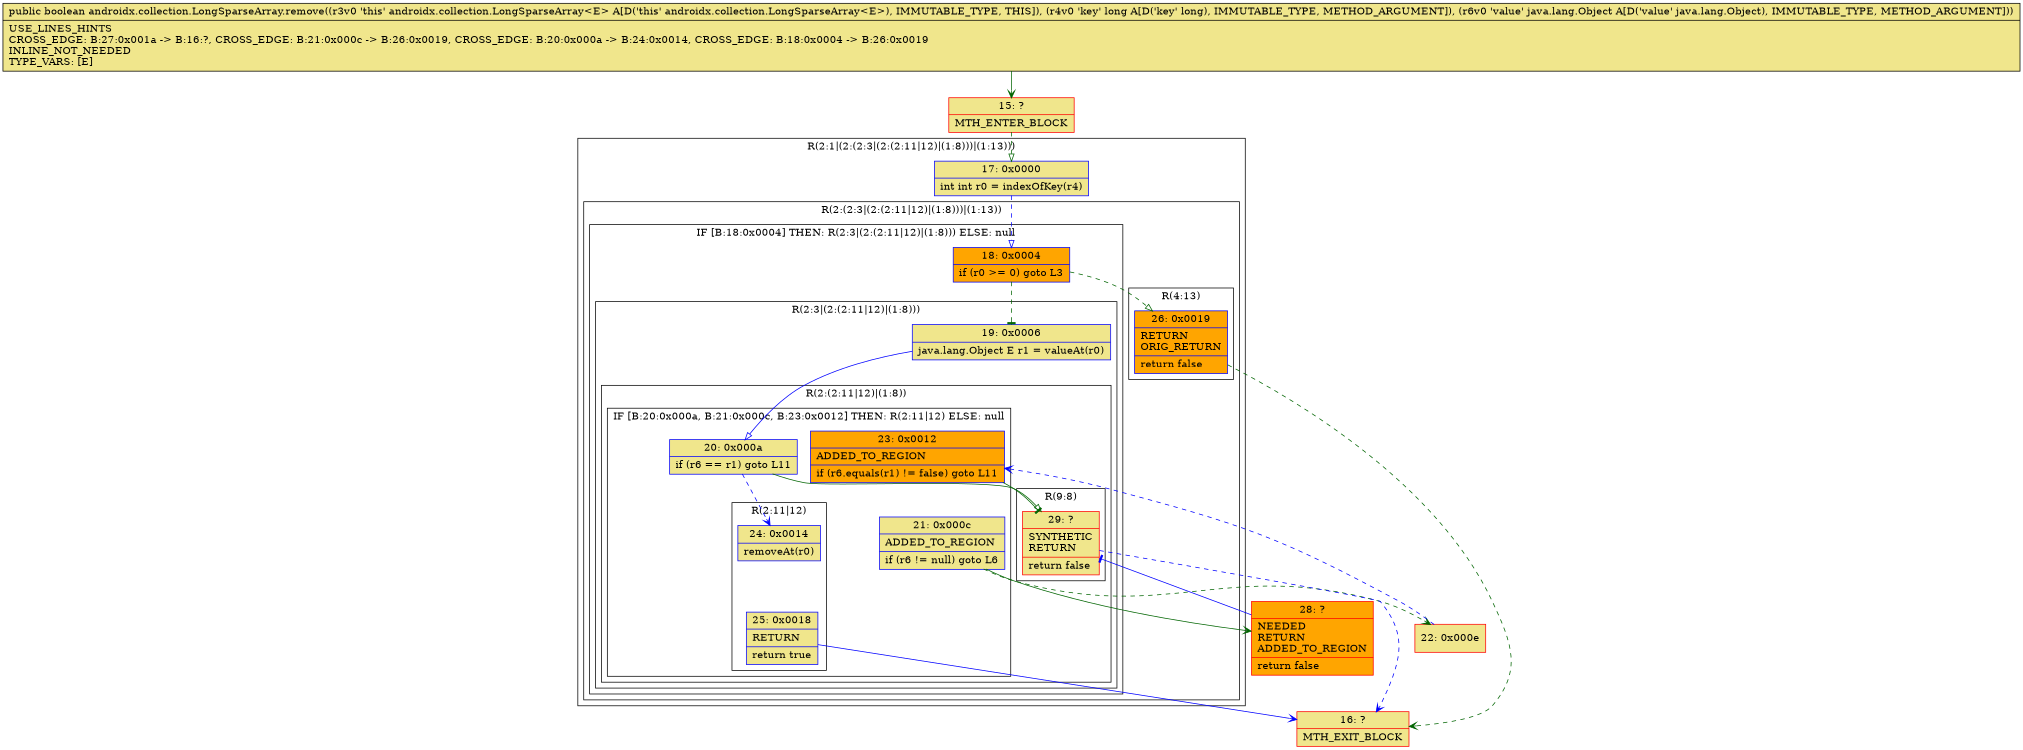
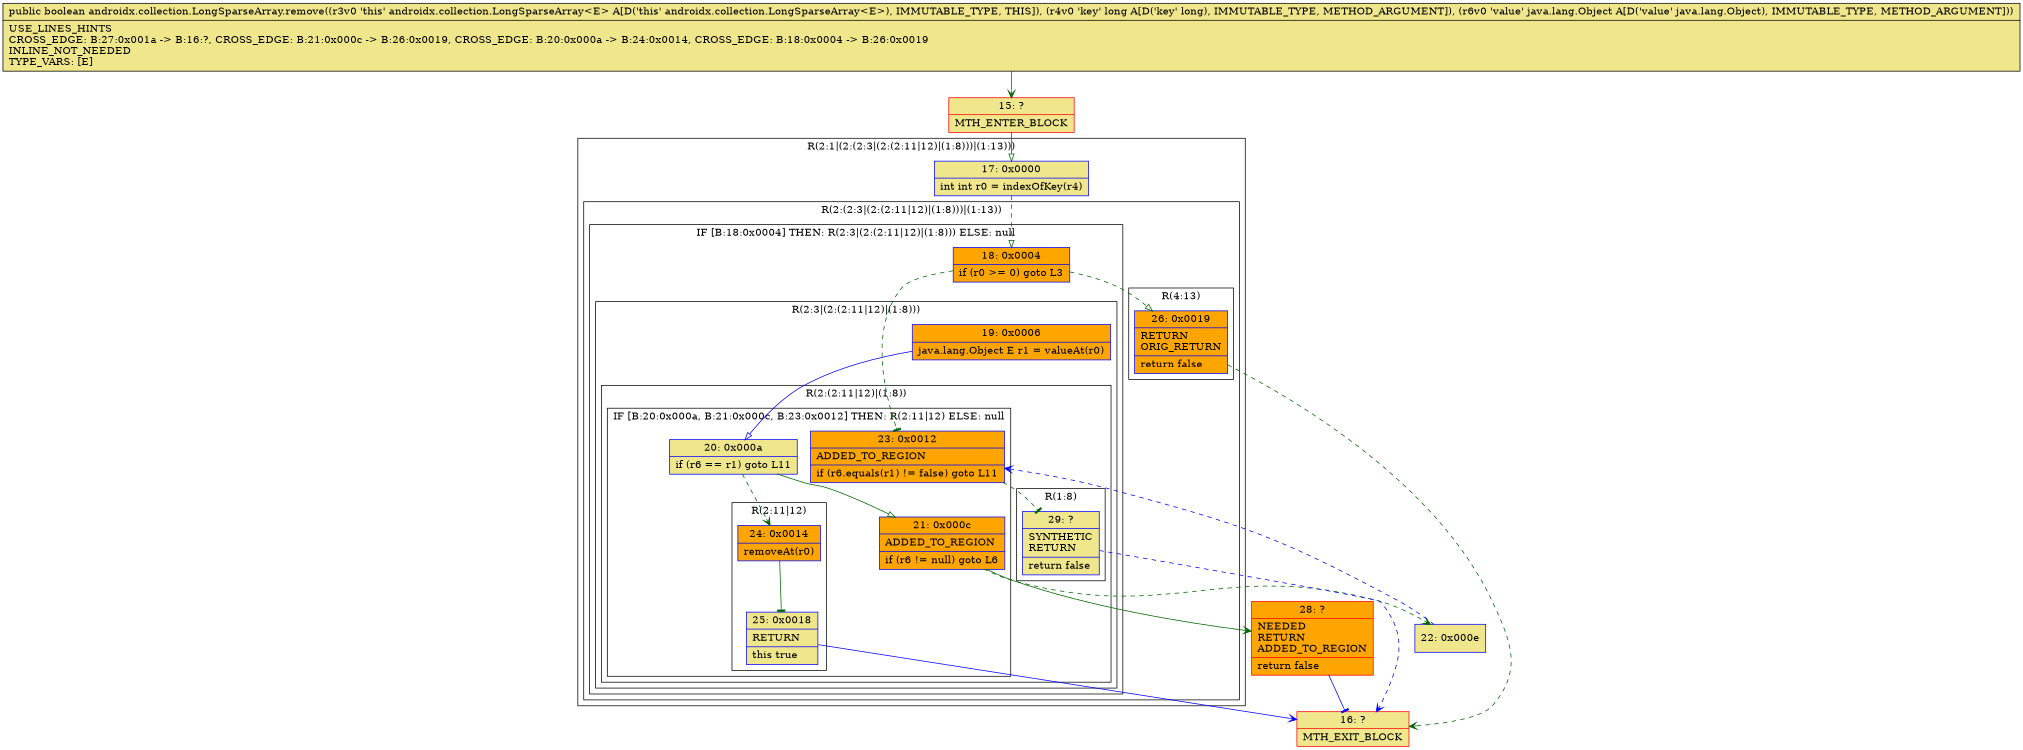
(1011, 143) -> (1011, 143)
(1011, 218) -> (1011, 218)
(1011, 296) -> (884, 329)
(1011, 342) -> (1011, 342)
(907, 484) -> (834, 490)
(1021, 494) -> (1021, 494)
(754, 497) -> (754, 497)
(1061, 497) -> (1061, 497)
(779, 543) -> (779, 543)
(942, 543) -> (942, 543)
(1061, 543) -> (1061, 543)
none -> (780, 585)
(1177, 587) -> (1336, 692)
(1450, 638) -> (1450, 638)
(782, 655) -> (775, 655)
